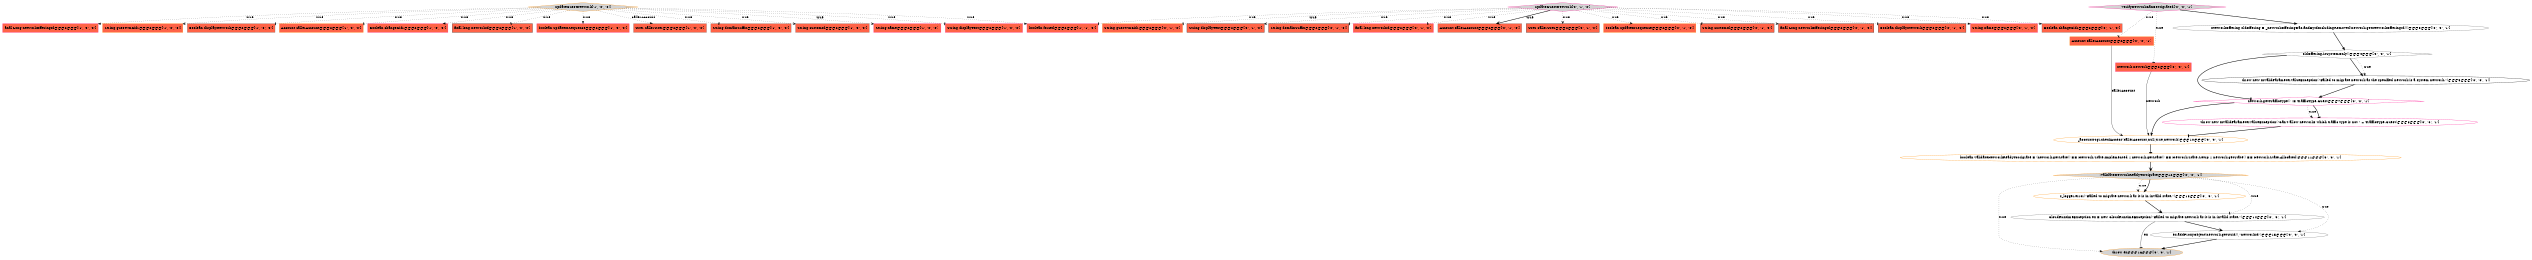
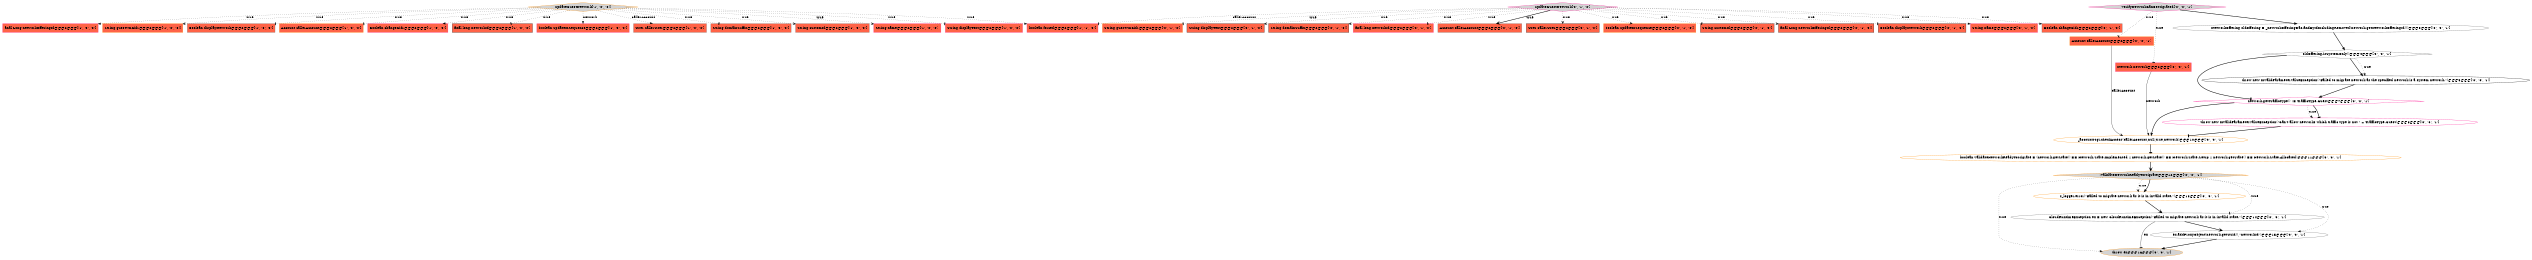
(1443, 16) -> (1443, 16)
(587, 18) -> (590, 18)
(1252, 18) -> (1244, 18)
